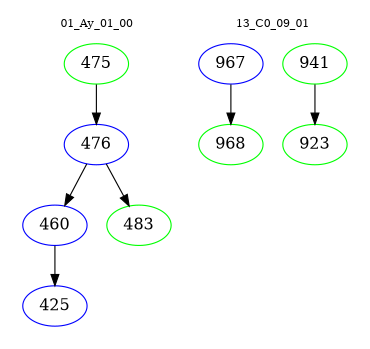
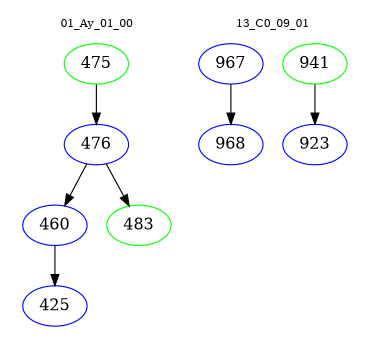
(231, 145) -> (231, 145)
(315, 145) -> (315, 145)
